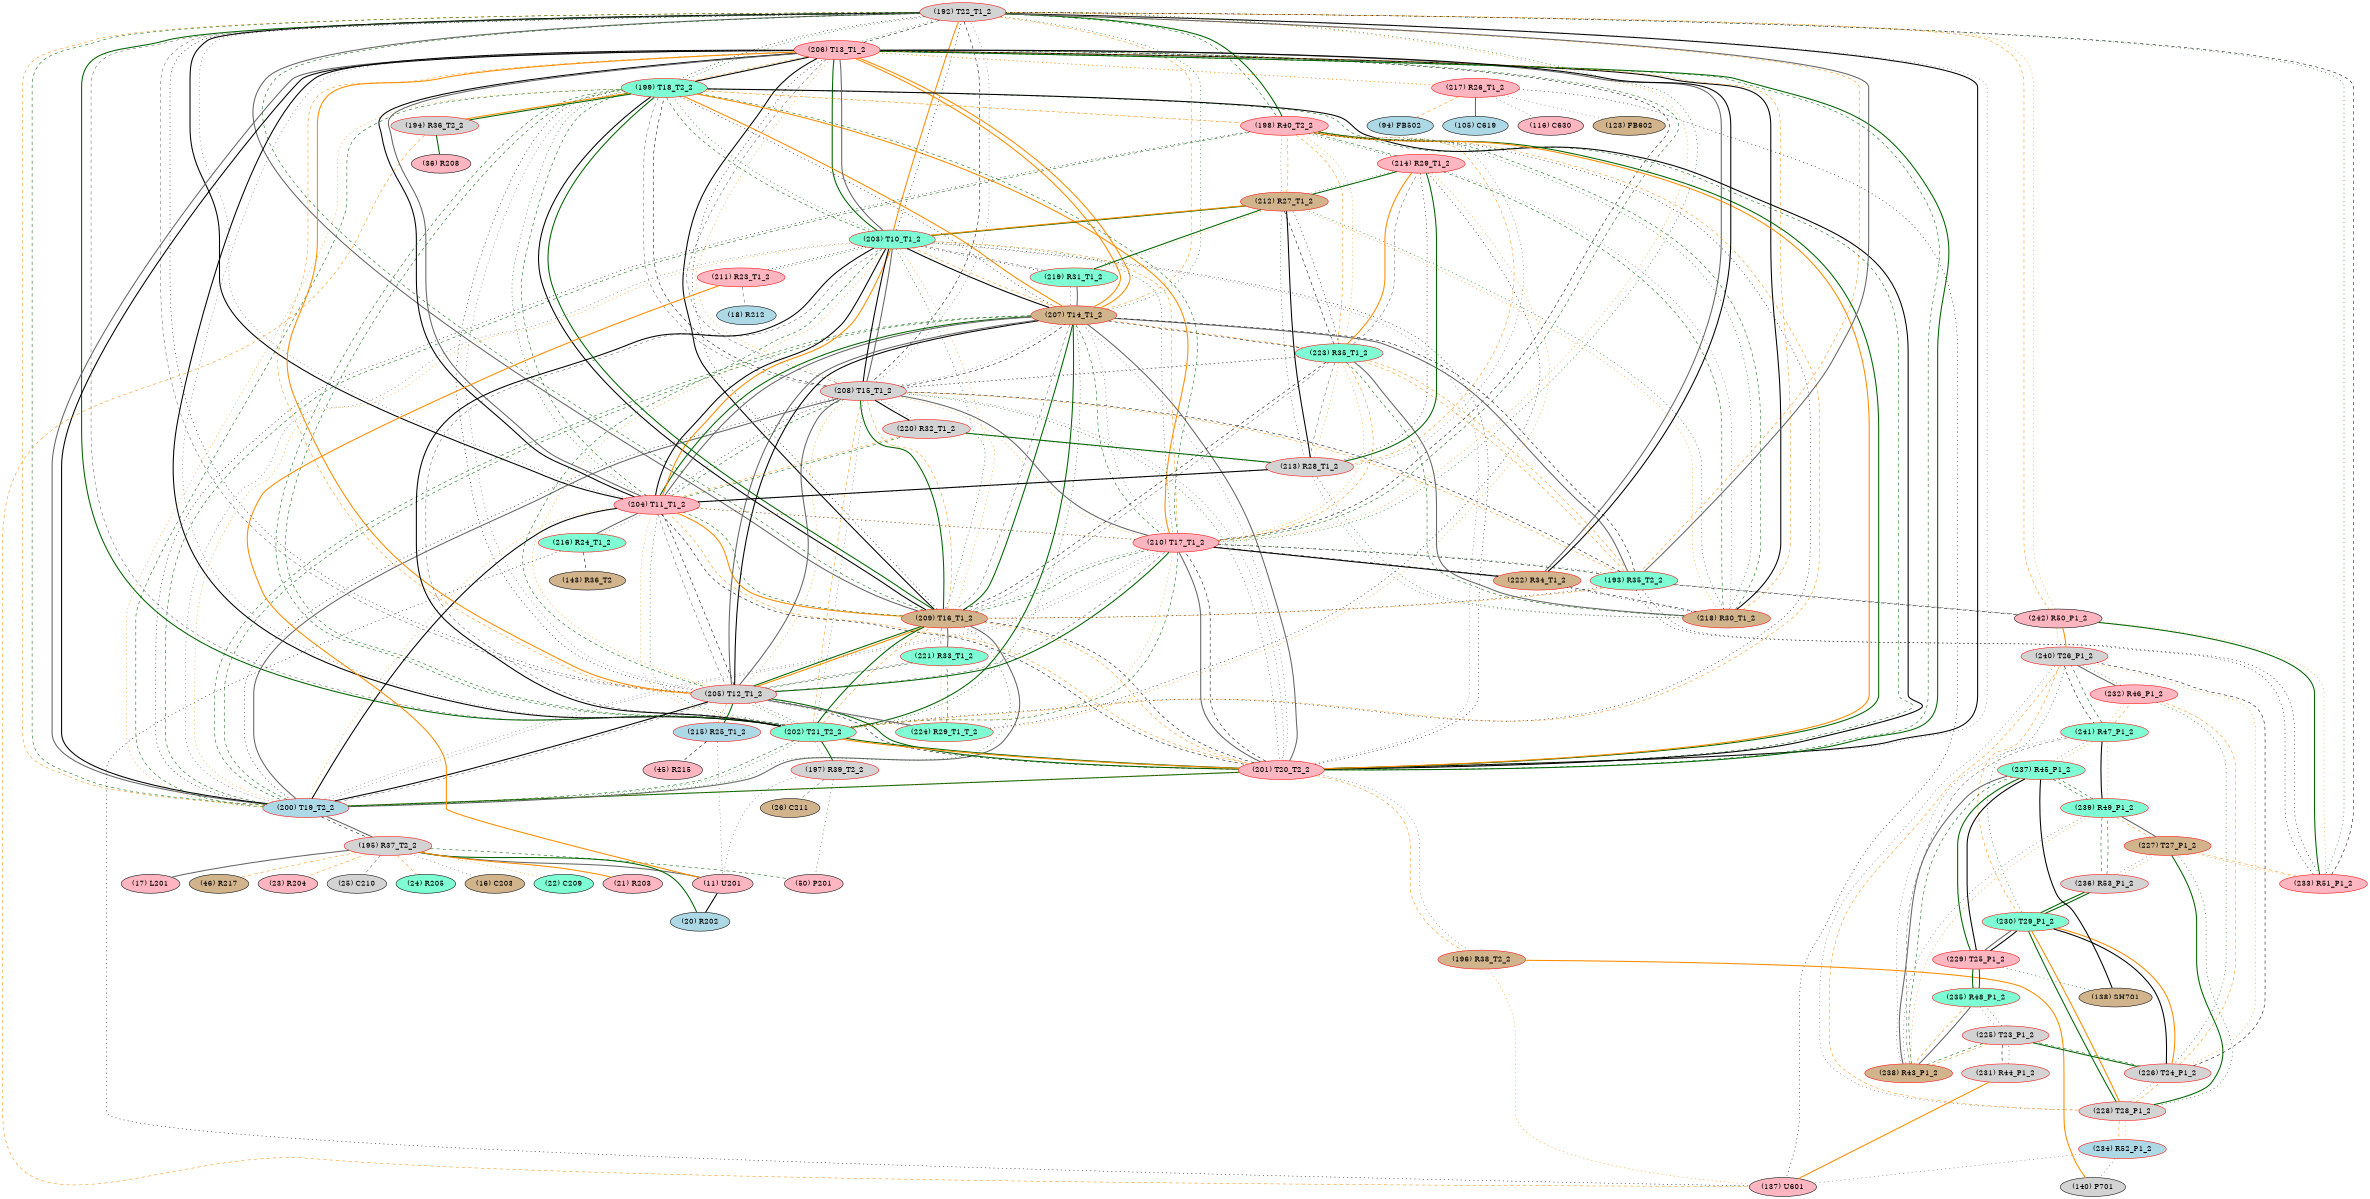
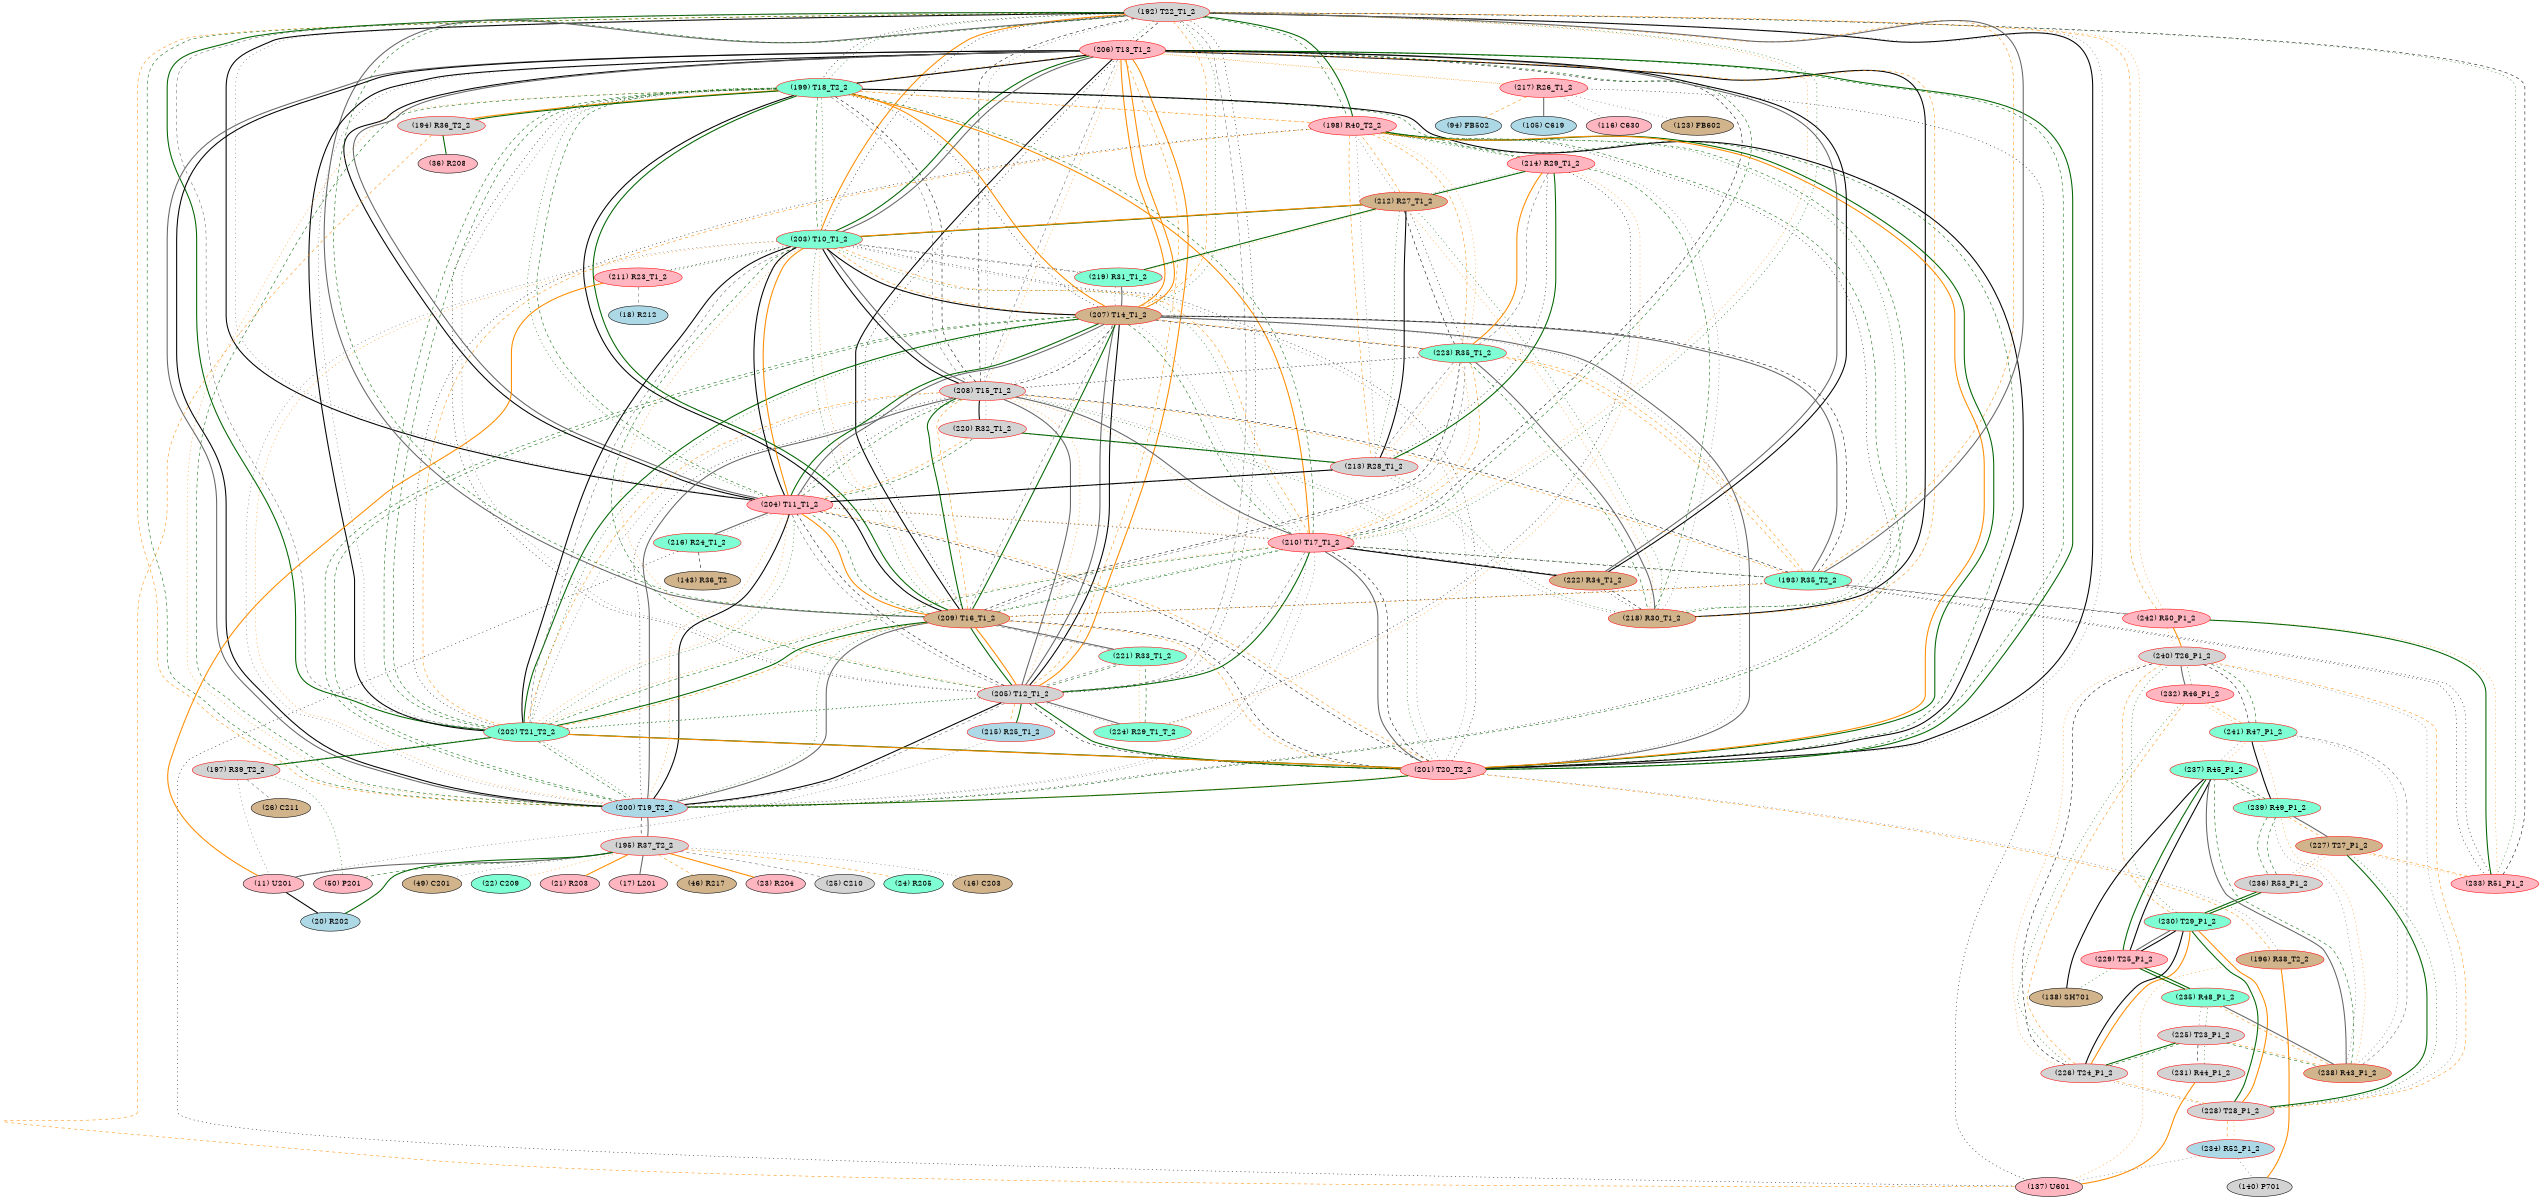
(2058, 619) -> (2166, 619)
(673, 770) -> none
(337, 865) -> (712, 865)
none -> (432, 884)
